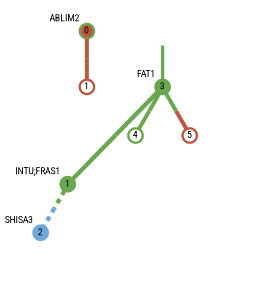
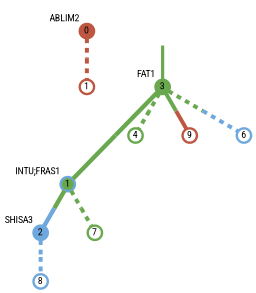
(87, 31) -> (87, 31)
(87, 59) -> (87, 59)
(149, 111) -> (149, 111)
(190, 136) -> (190, 136)
none -> (244, 136)
(68, 184) -> (68, 184)
(54, 208) -> (54, 208)
none -> (95, 233)
none -> (41, 281)
